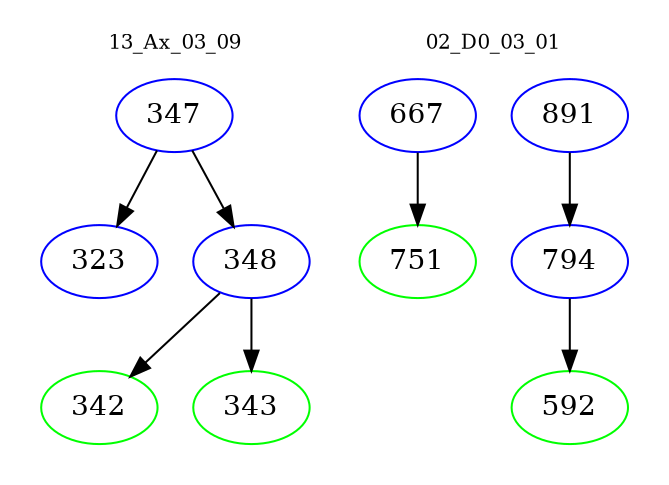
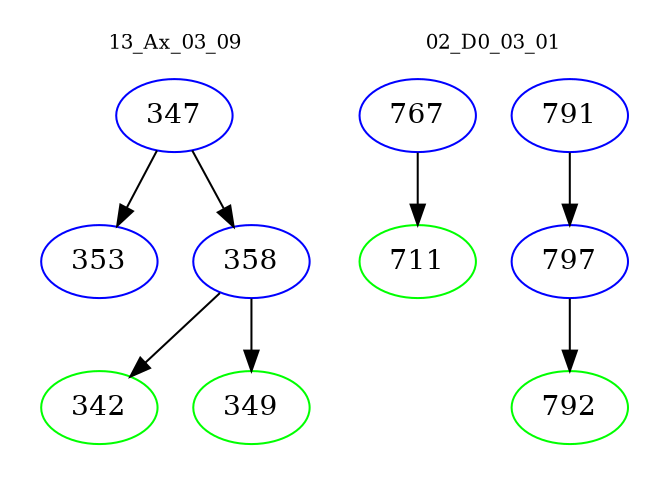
(418, 116) -> (418, 116)
(570, 116) -> (570, 116)
(99, 262) -> (99, 262)
(251, 262) -> (251, 262)
(418, 262) -> (418, 262)
(570, 262) -> (570, 262)
(251, 408) -> (251, 408)
(570, 408) -> (570, 408)
